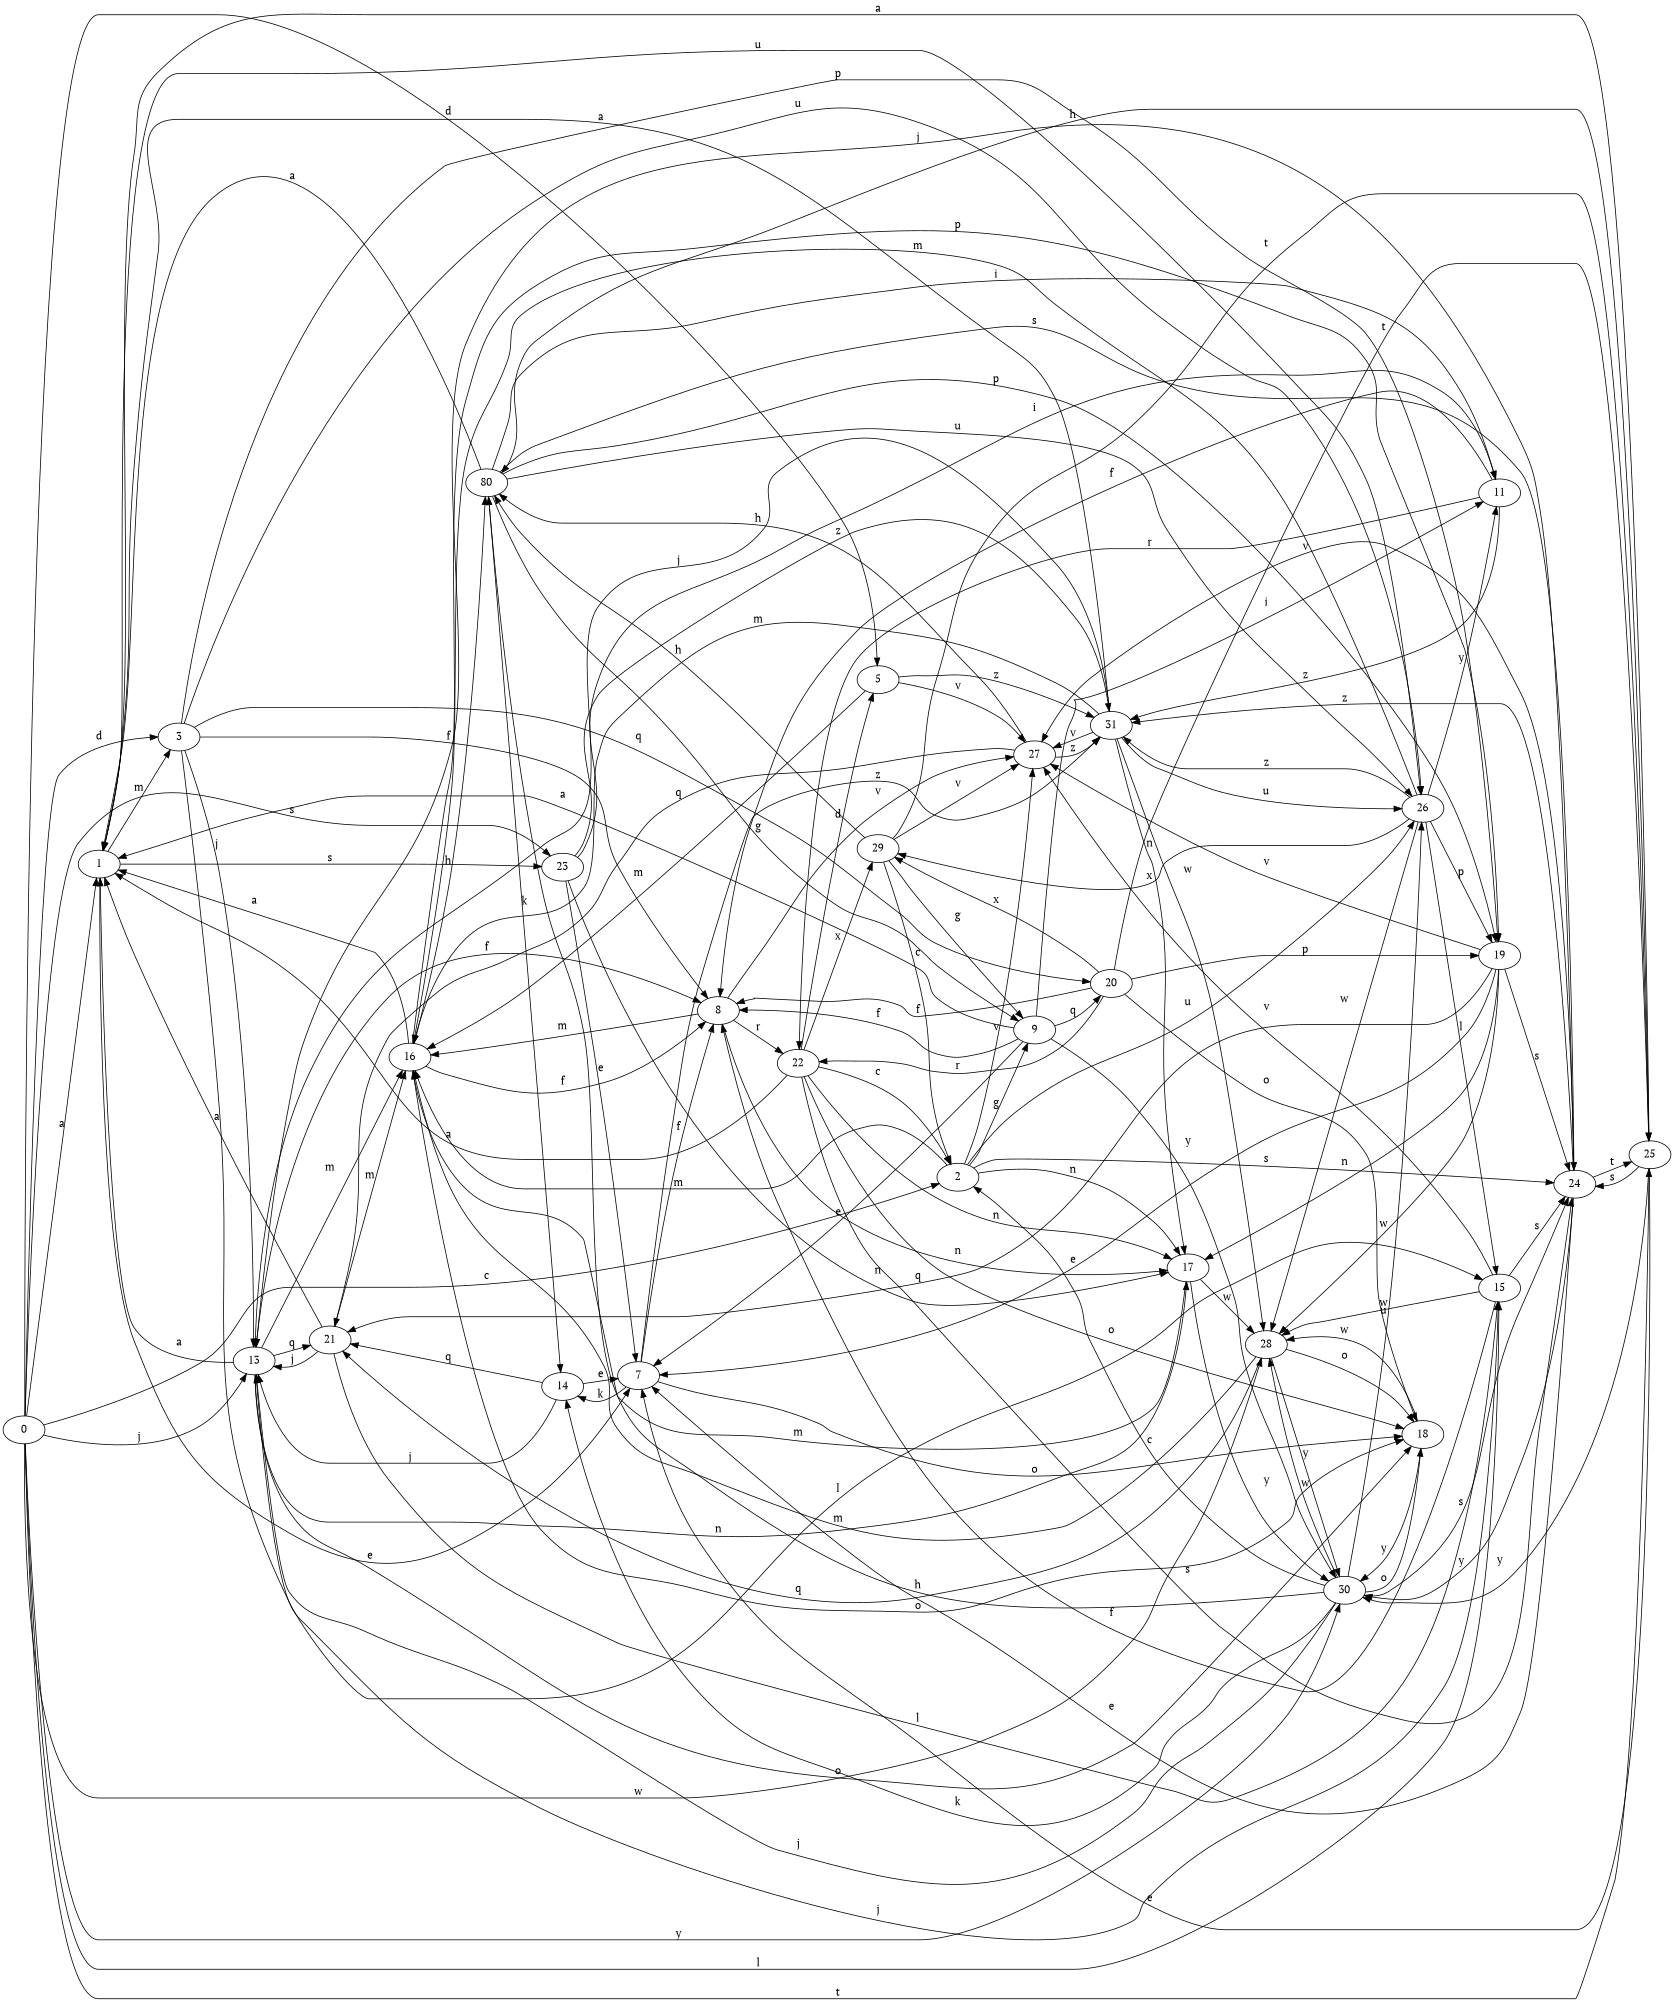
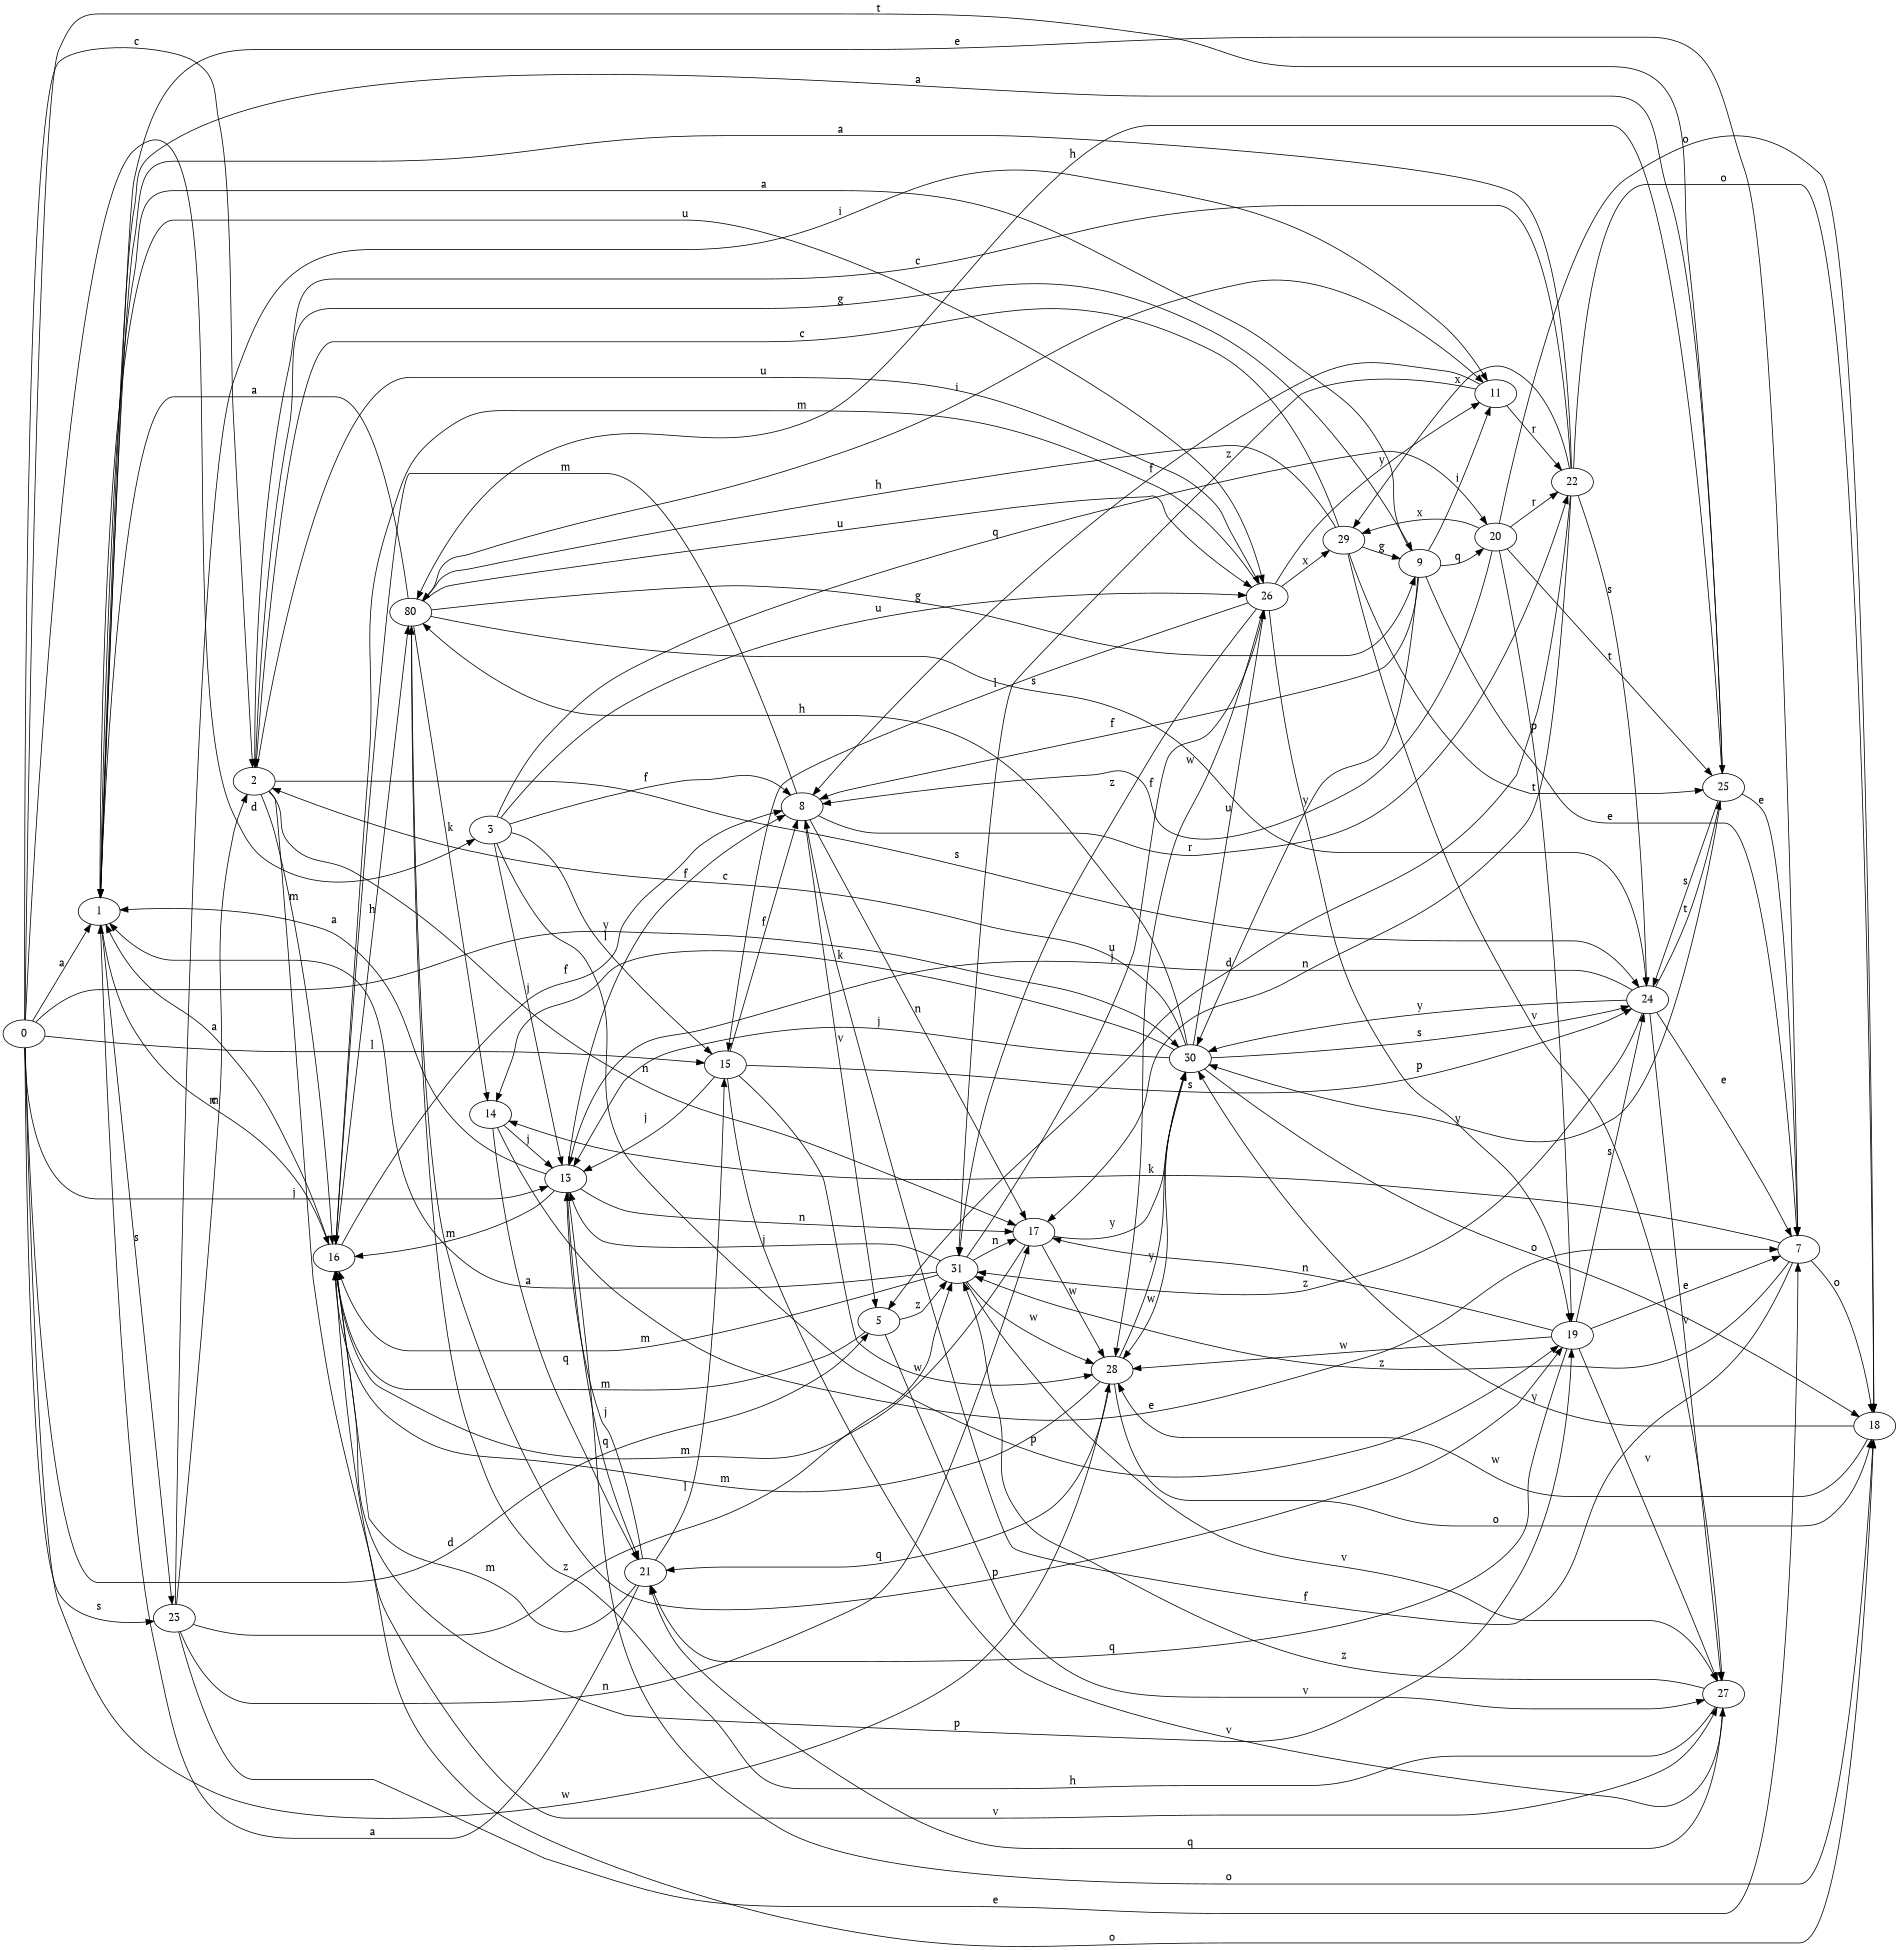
(137, 804) -> (194, 1095)
(847, 838) -> (839, 1060)
none -> (211, 1222)
